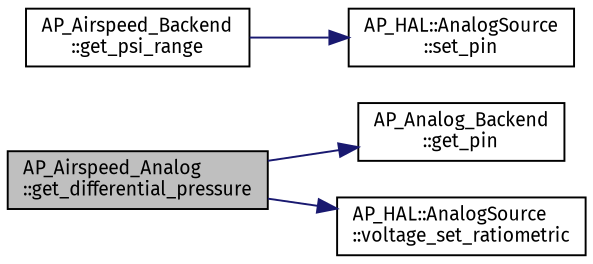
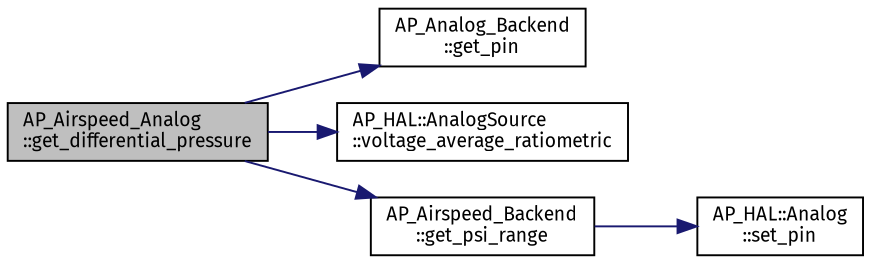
(461, 38) -> (780, 226)
none -> (301, 177)
(461, 226) -> (483, 132)
